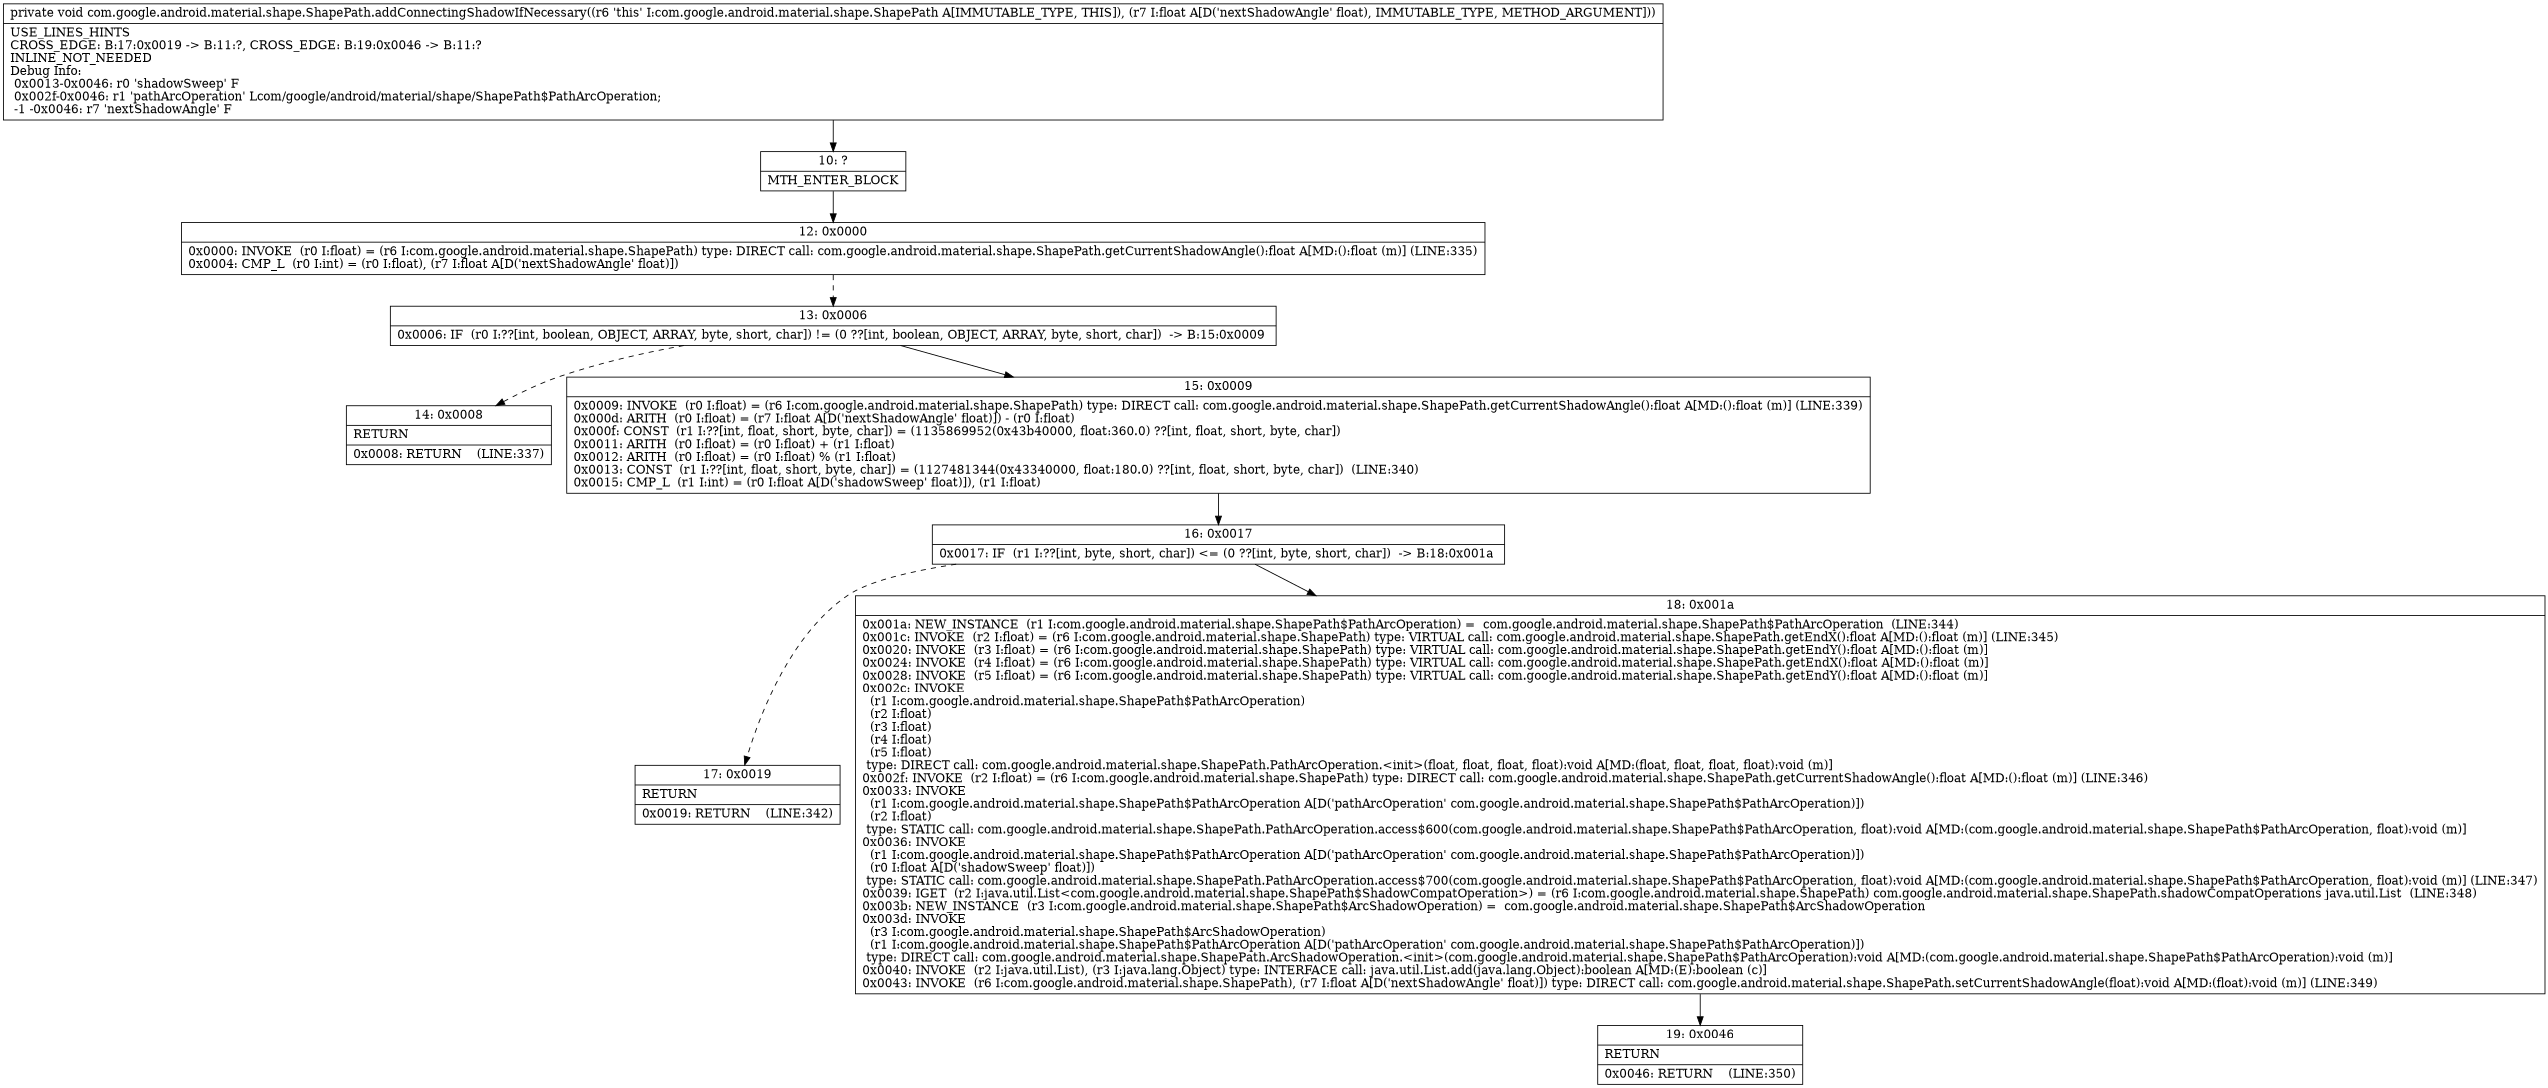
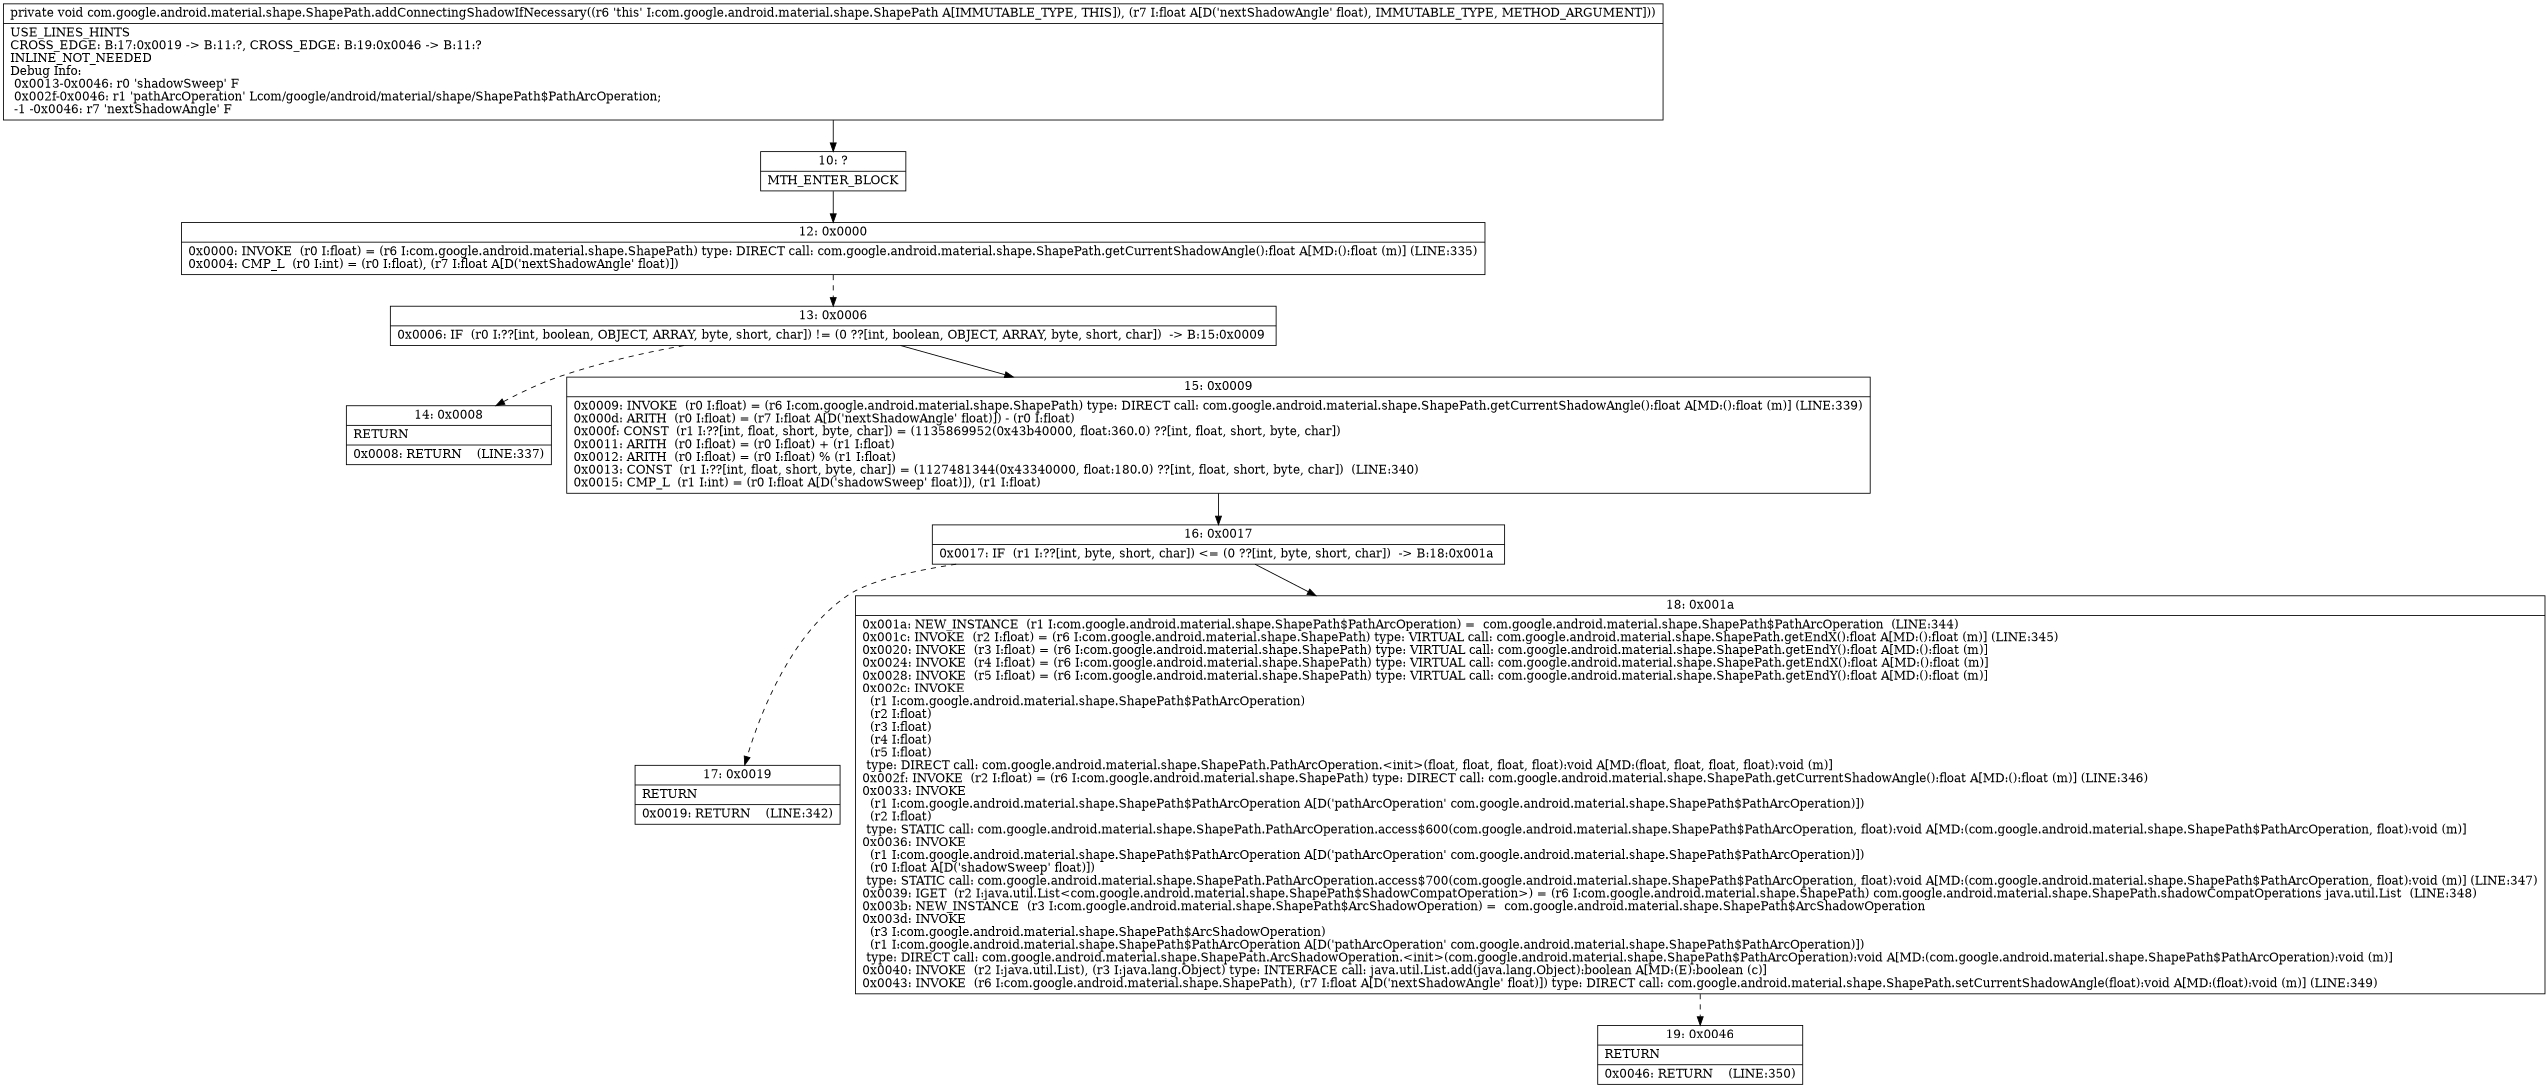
(1700, 1005) -> (1700, 1005)
